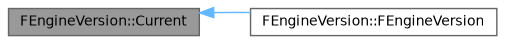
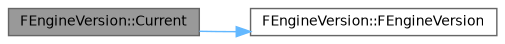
(232, 12) -> (218, 32)
